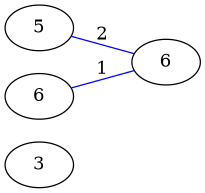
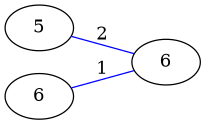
(39, 165) -> none
